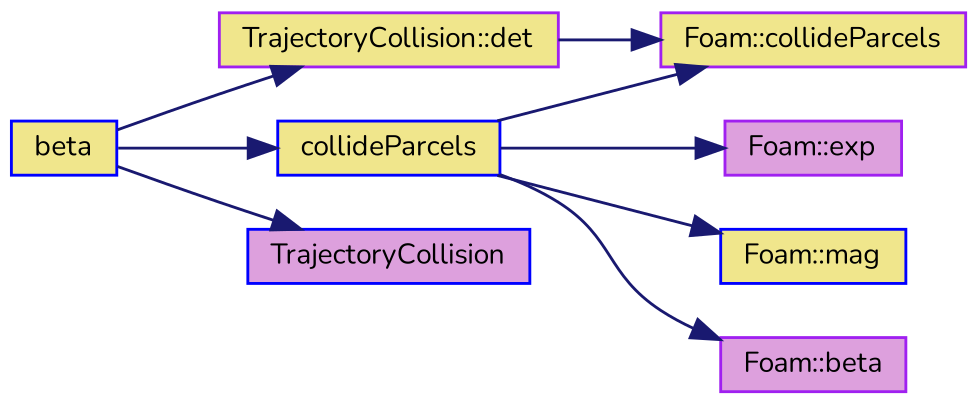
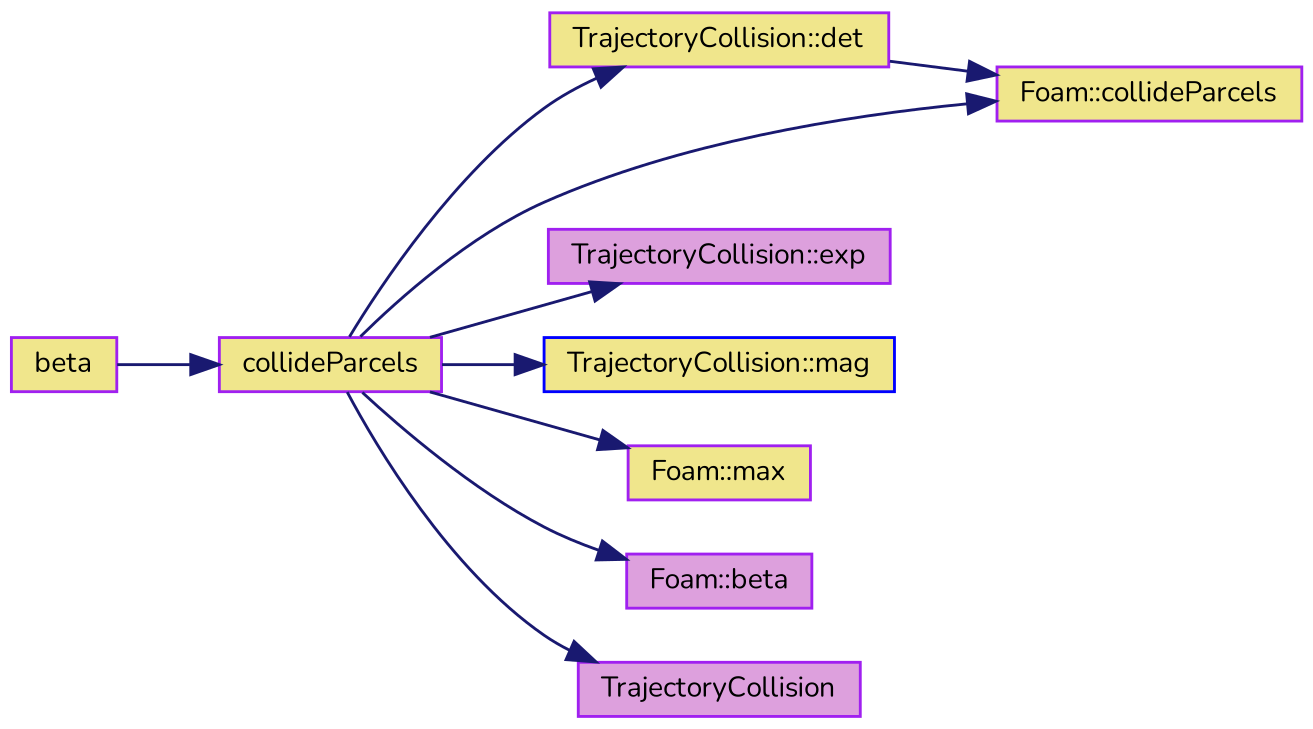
(195, 102) -> (456, 191)
(64, 148) -> (64, 365)
(389, 148) -> (330, 365)
(813, 148) -> (719, 256)
(195, 194) -> (442, 536)
(389, 256) -> (719, 689)
(813, 256) -> (719, 365)
none -> (719, 473)
